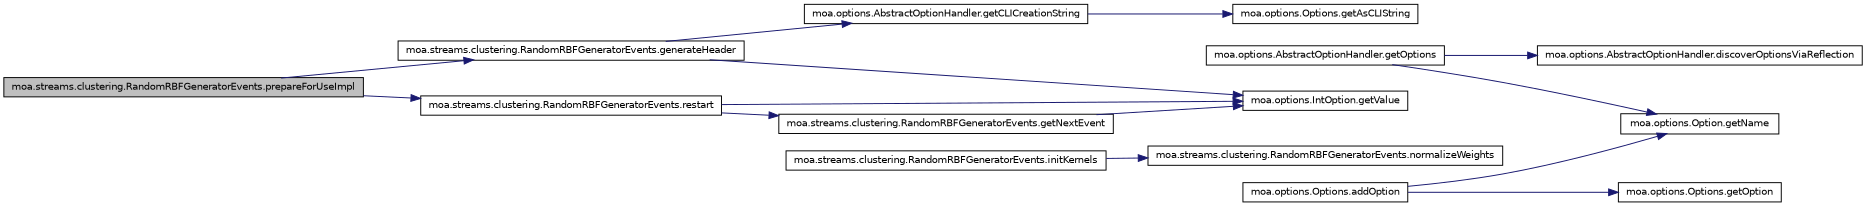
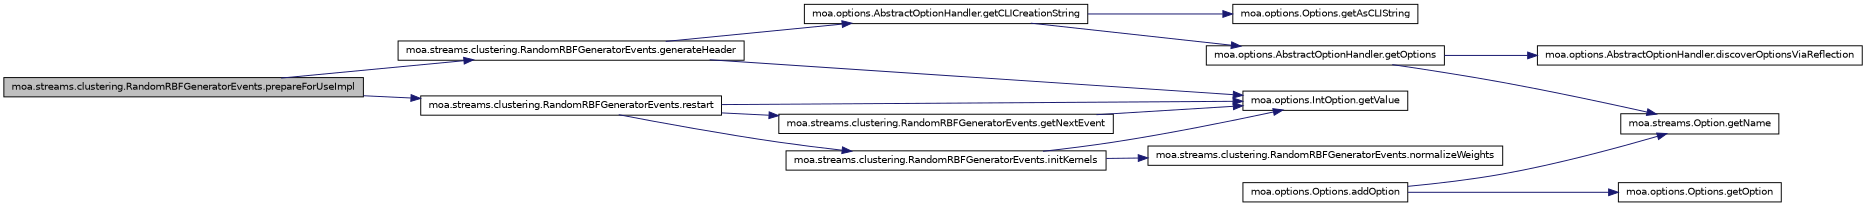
none -> (1131, 34)
(1700, 124) -> (1700, 124)
none -> (730, 135)
none -> (1159, 135)
